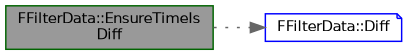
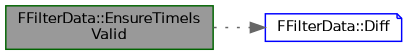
(109, 28) -> (109, 28)
